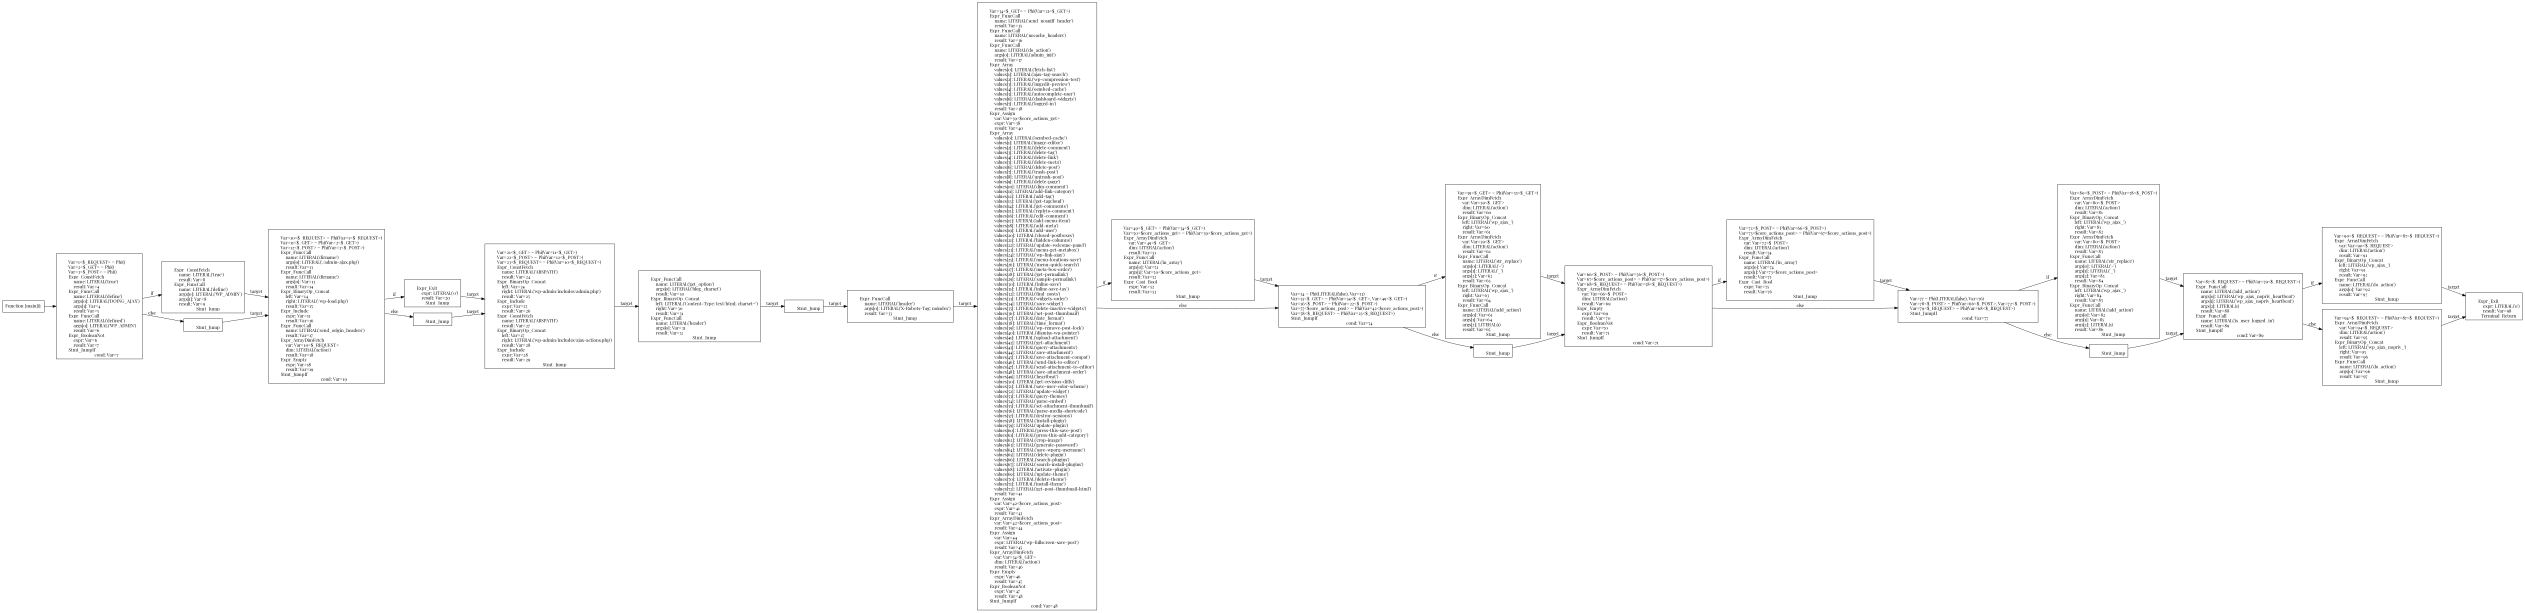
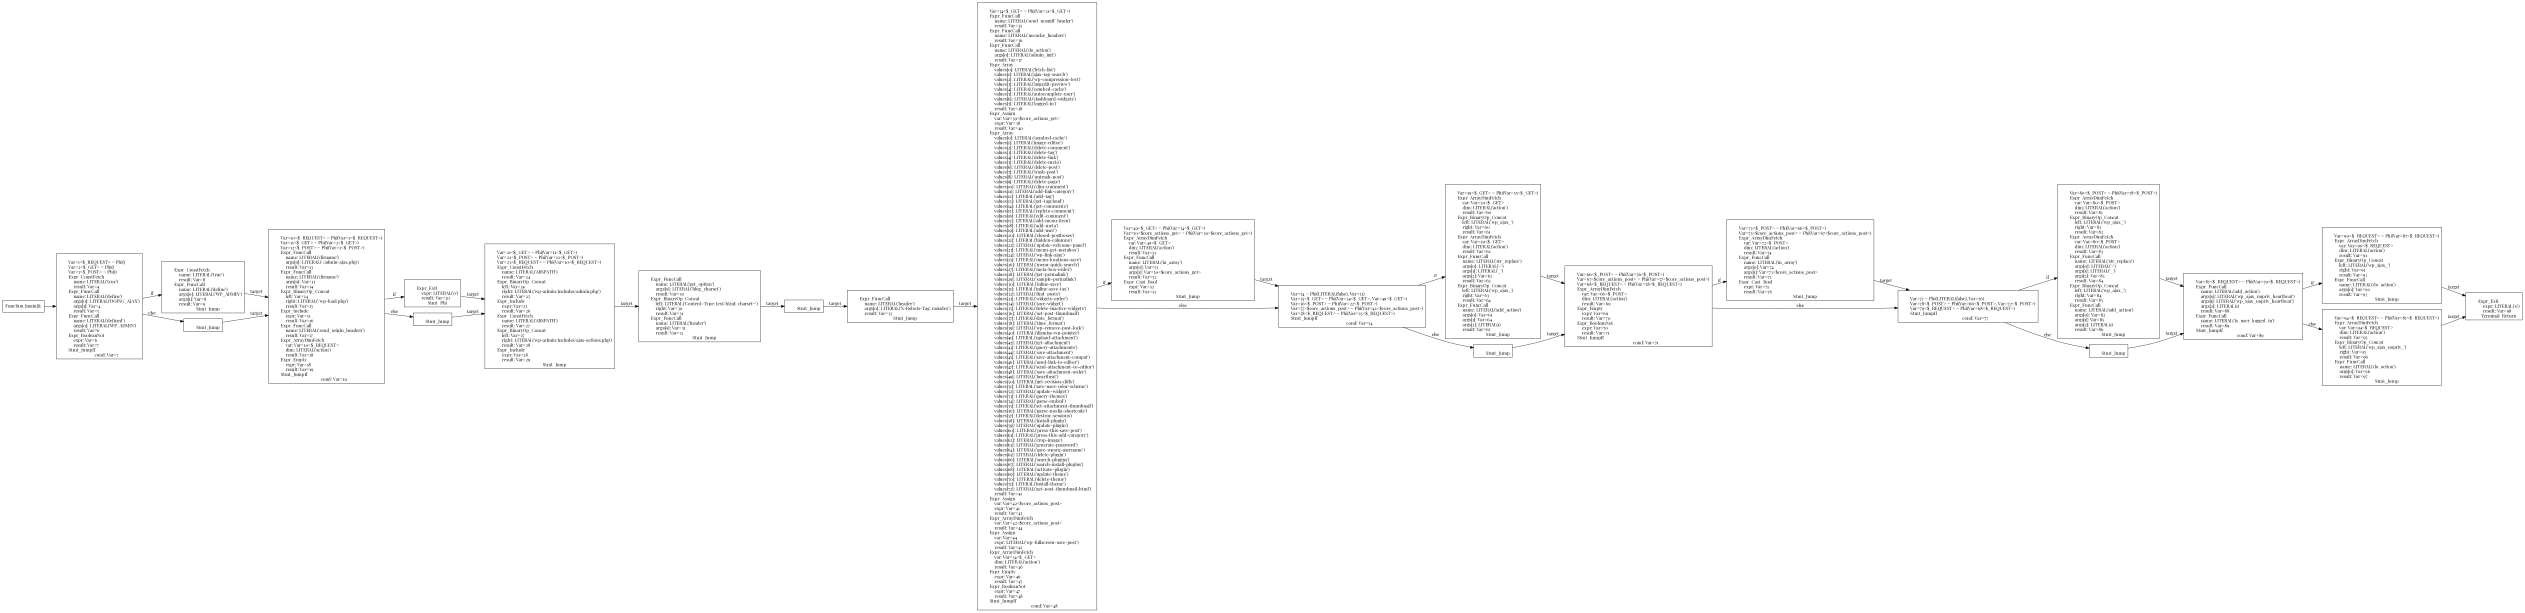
(433, 293) -> (433, 293)
